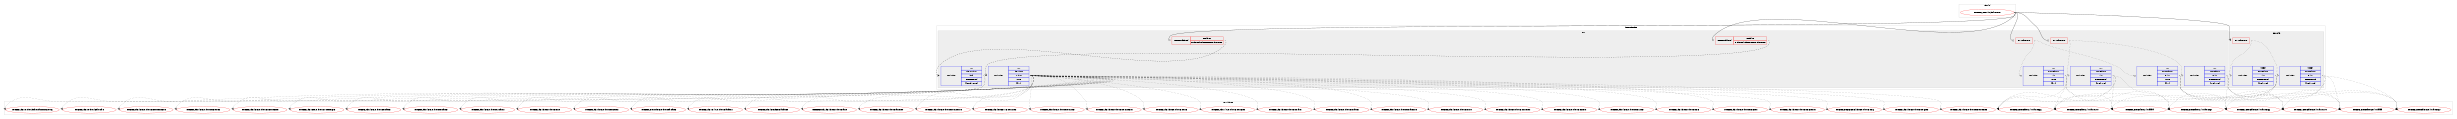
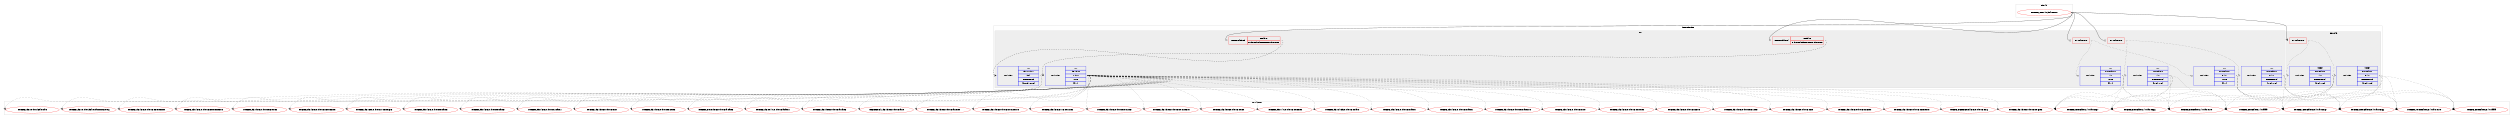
(773, 110) -> (830, 110)
(1285, 110) -> (1342, 110)
none -> (1399, 110)
(2310, 110) -> (2424, 110)
